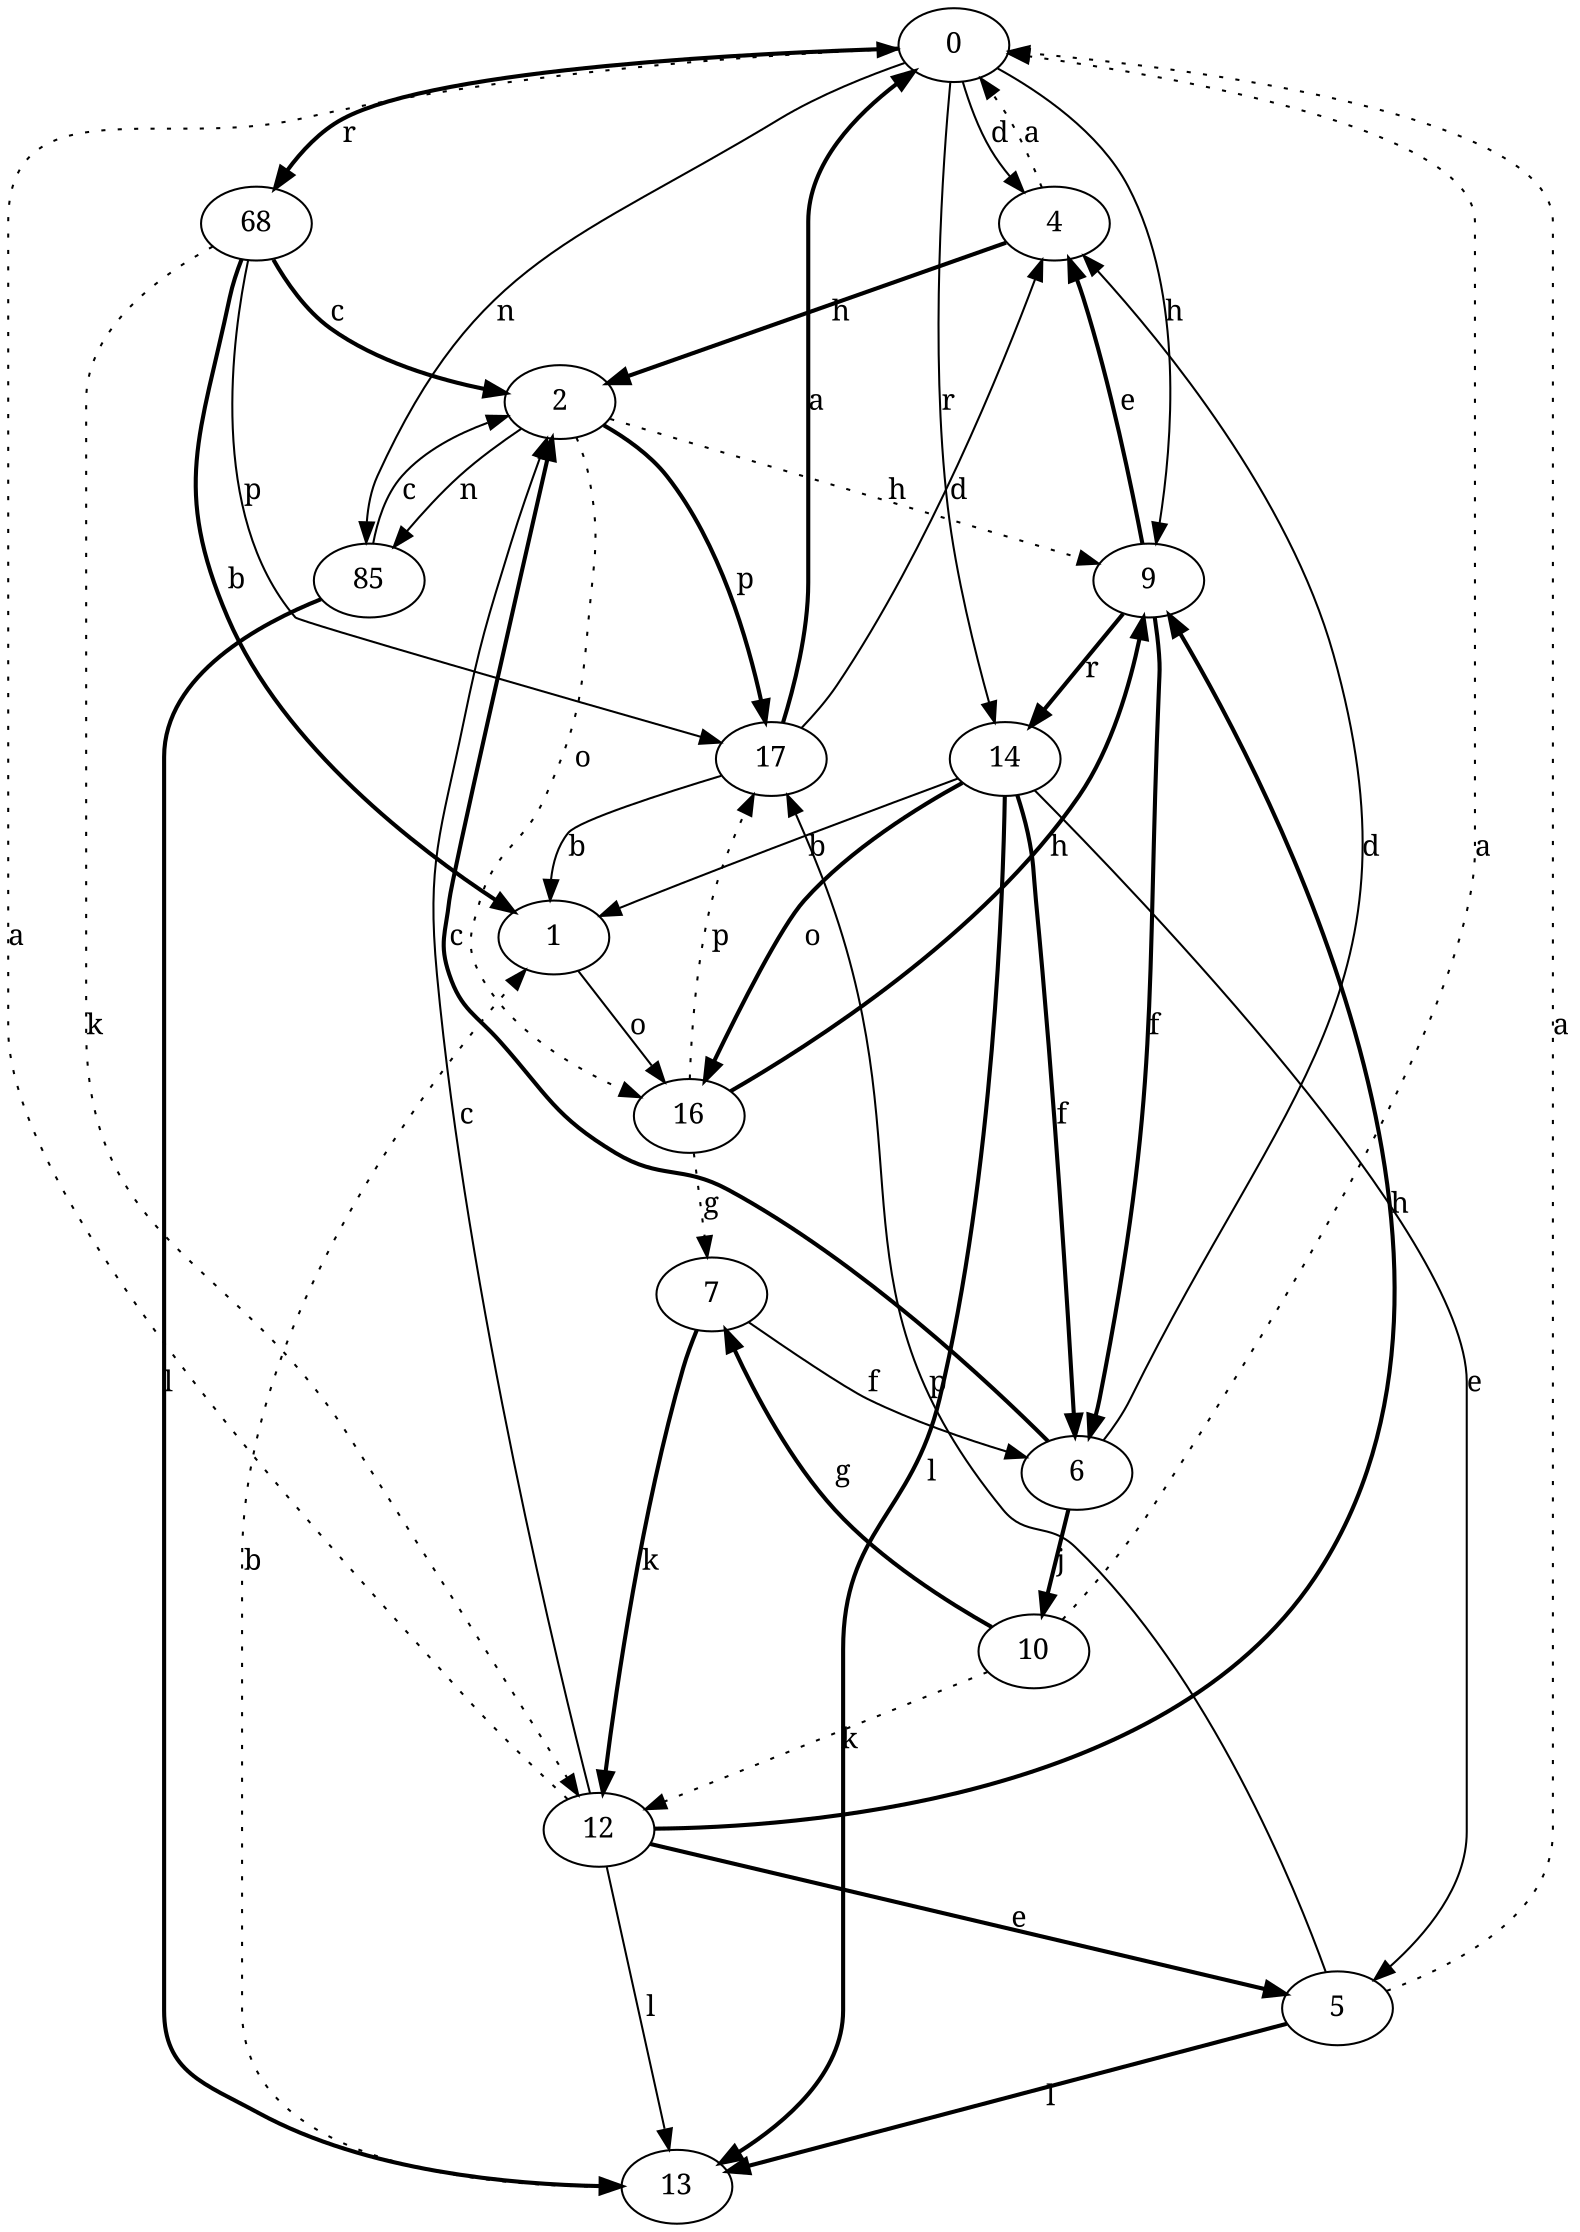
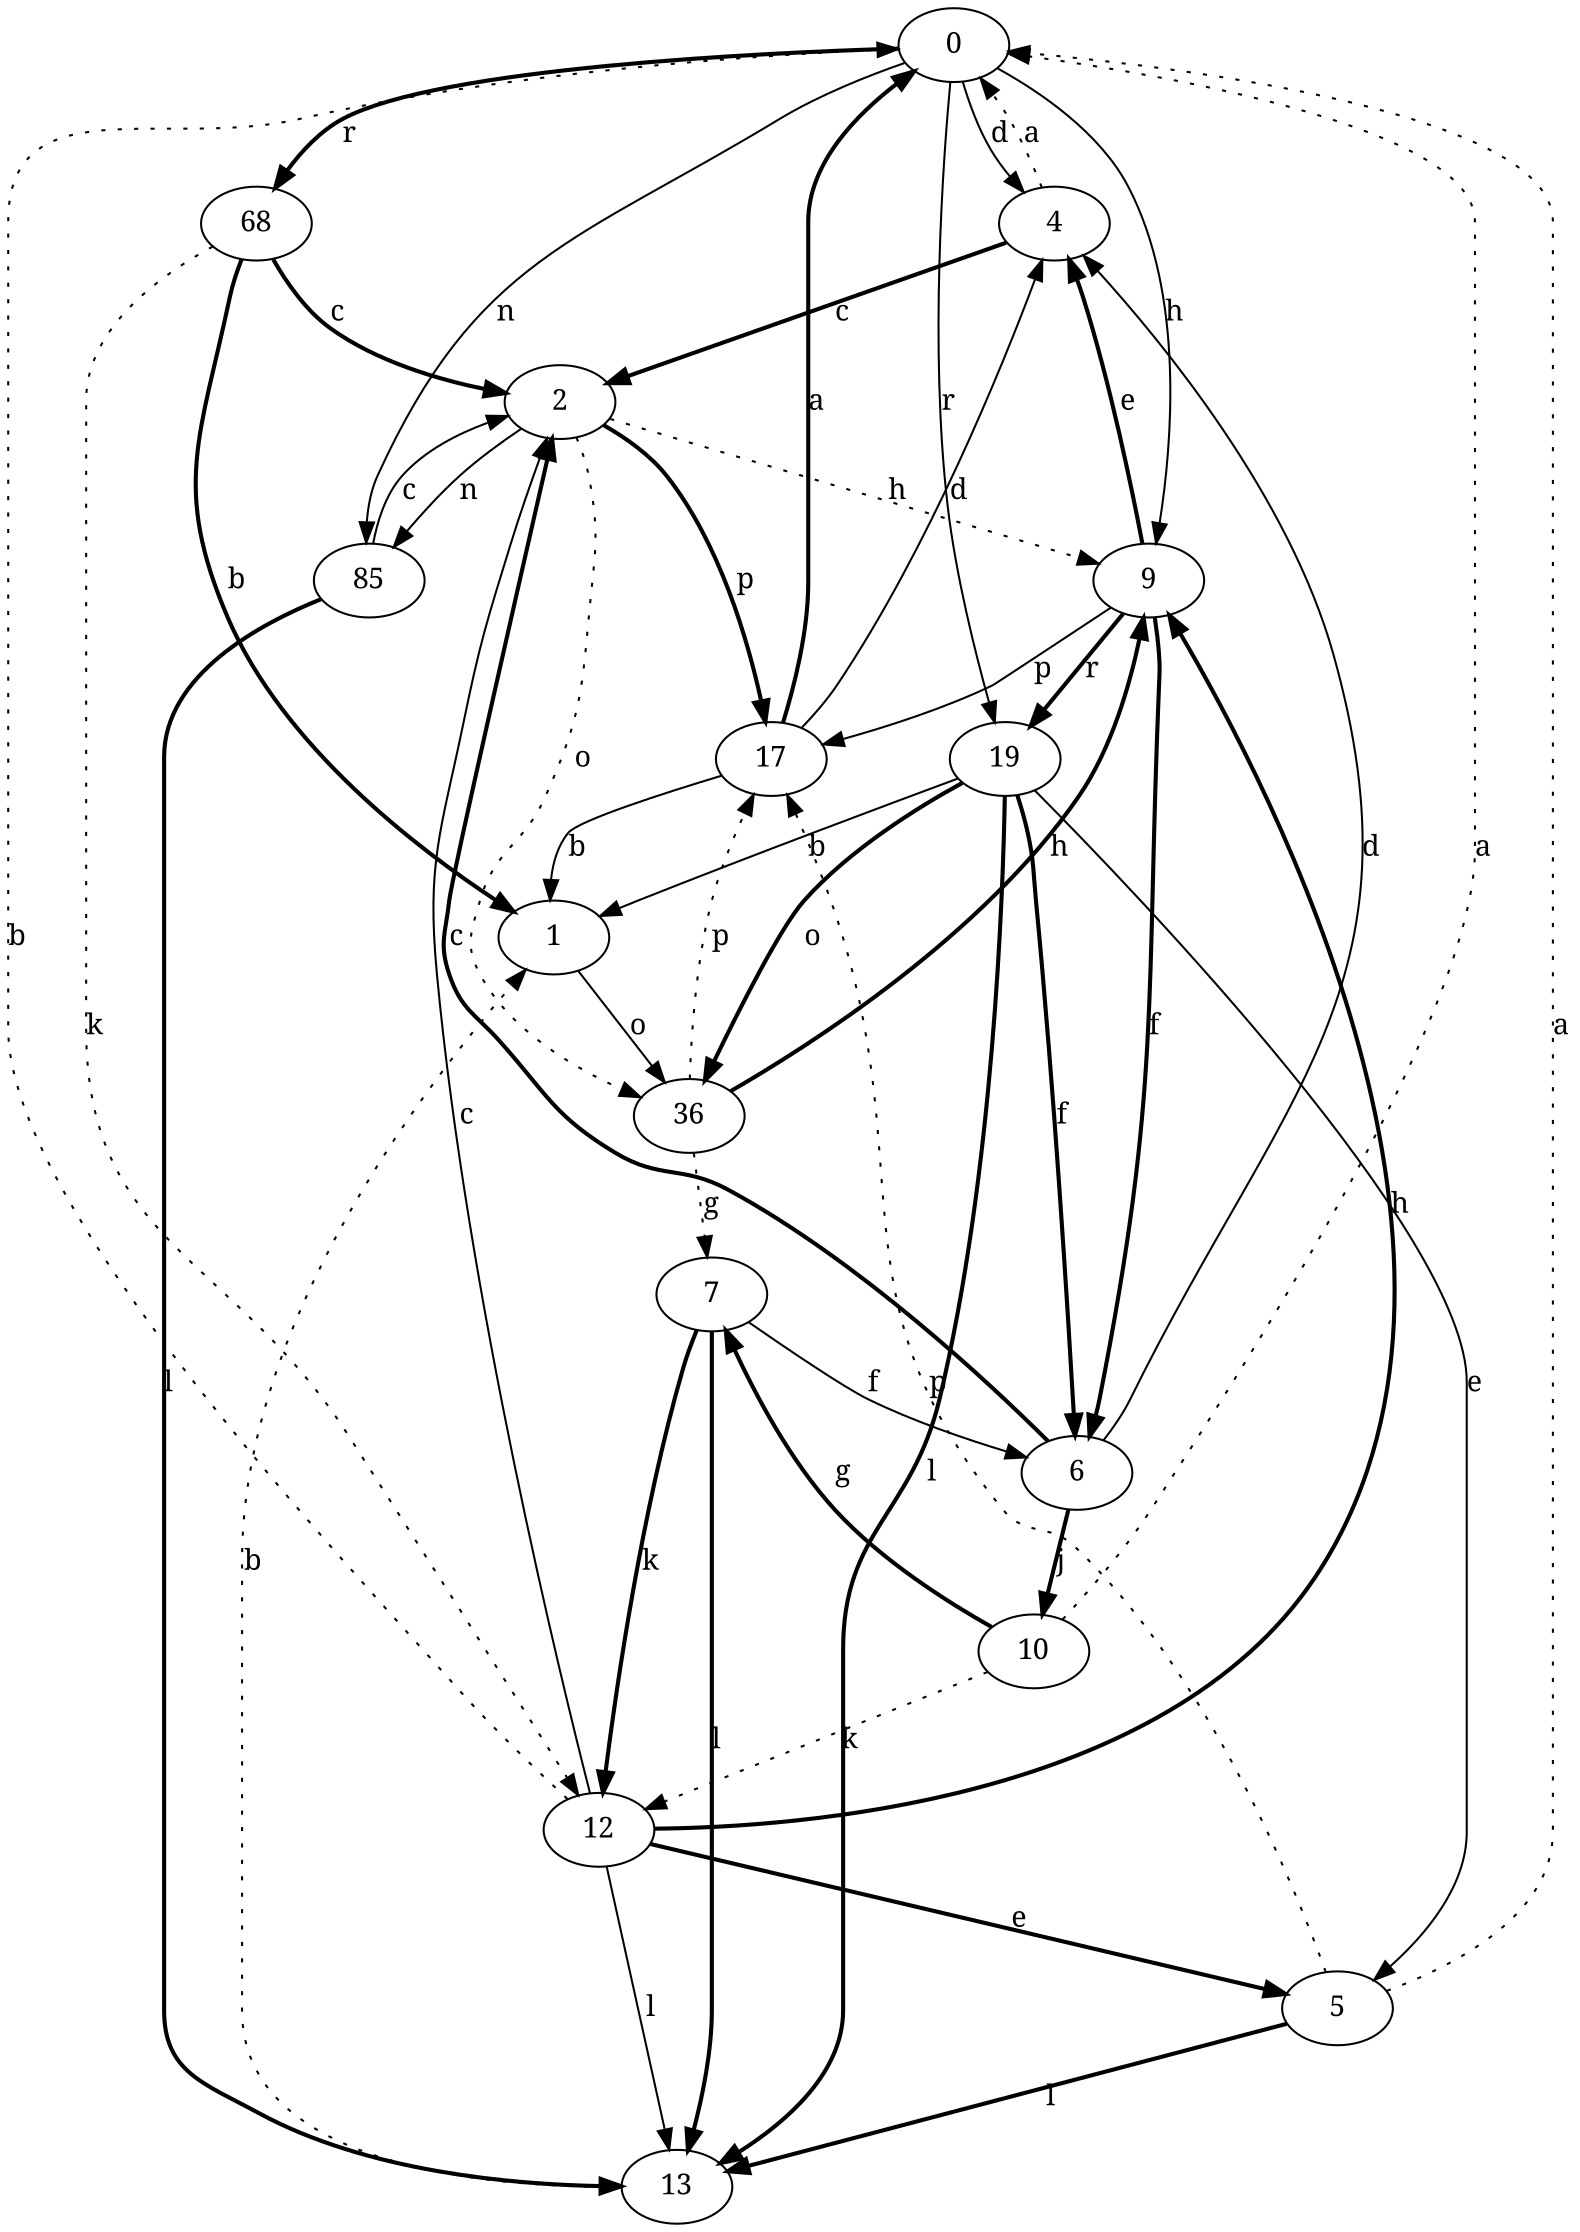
(842, 313) -> (842, 313)
(320, 626) -> (998, 682)
(1005, 759) -> (1005, 759)
(17, 937) -> (17, 937)
(689, 1116) -> (689, 1116)
(977, 1473) -> (977, 1473)
none -> (712, 1732)
